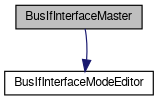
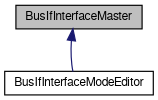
(87, 44) -> (71, 56)
